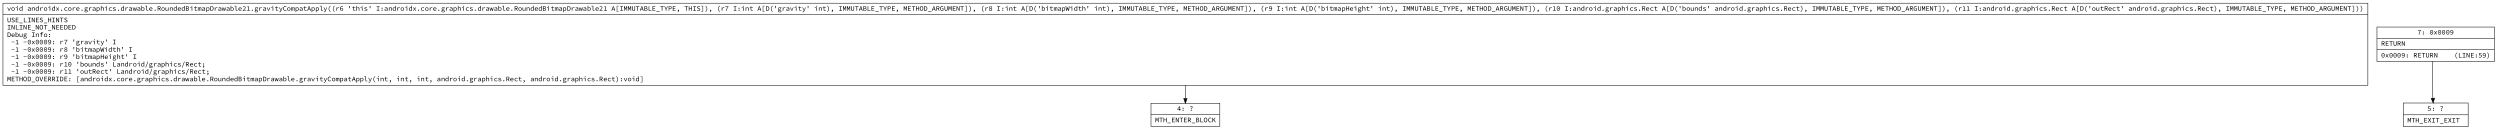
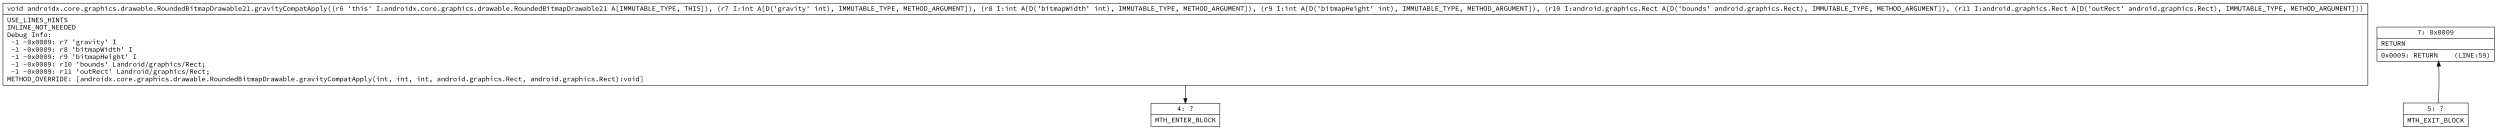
(2432, 80) -> (2439, 85)
(2434, 120) -> (2436, 120)
